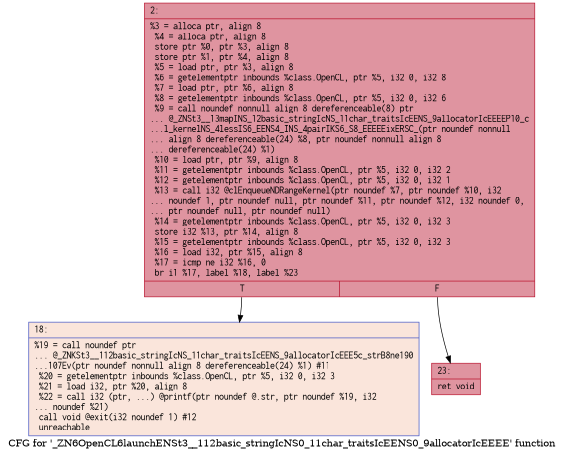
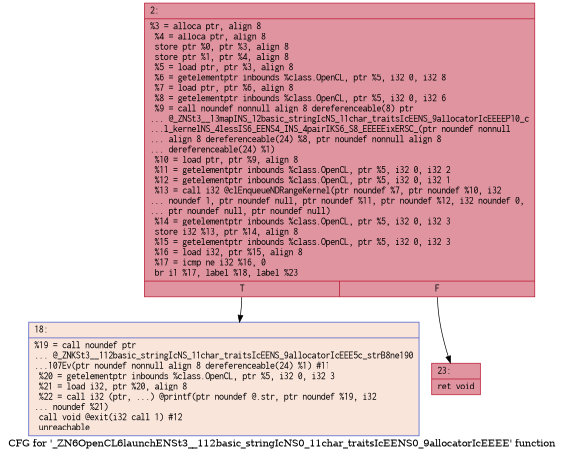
(115, 417) -> (109, 417)
